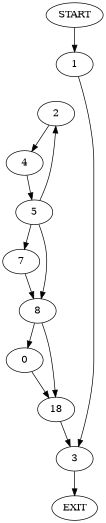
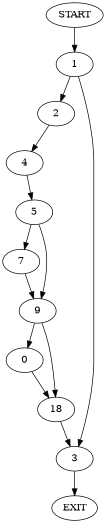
(51, 168) -> (67, 86)
(38, 311) -> (38, 311)
